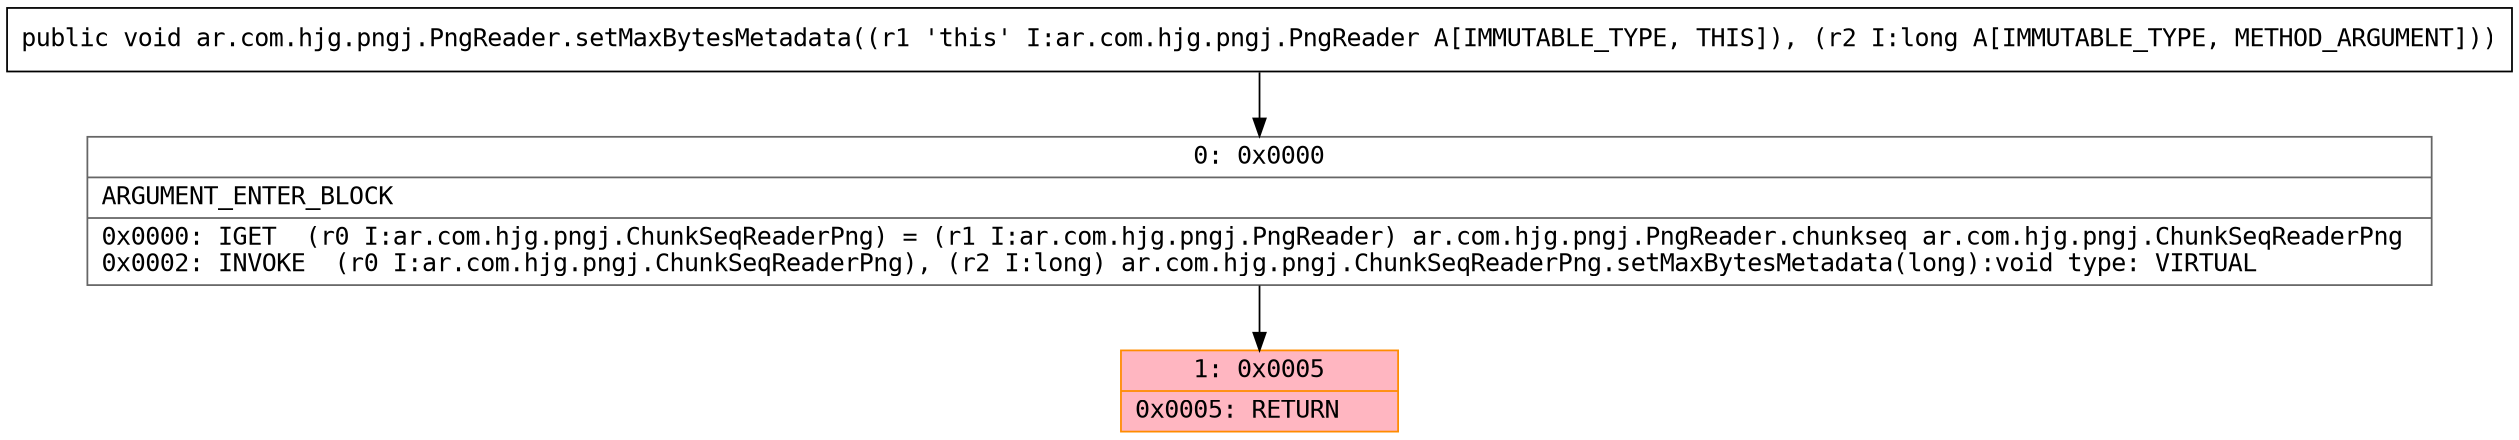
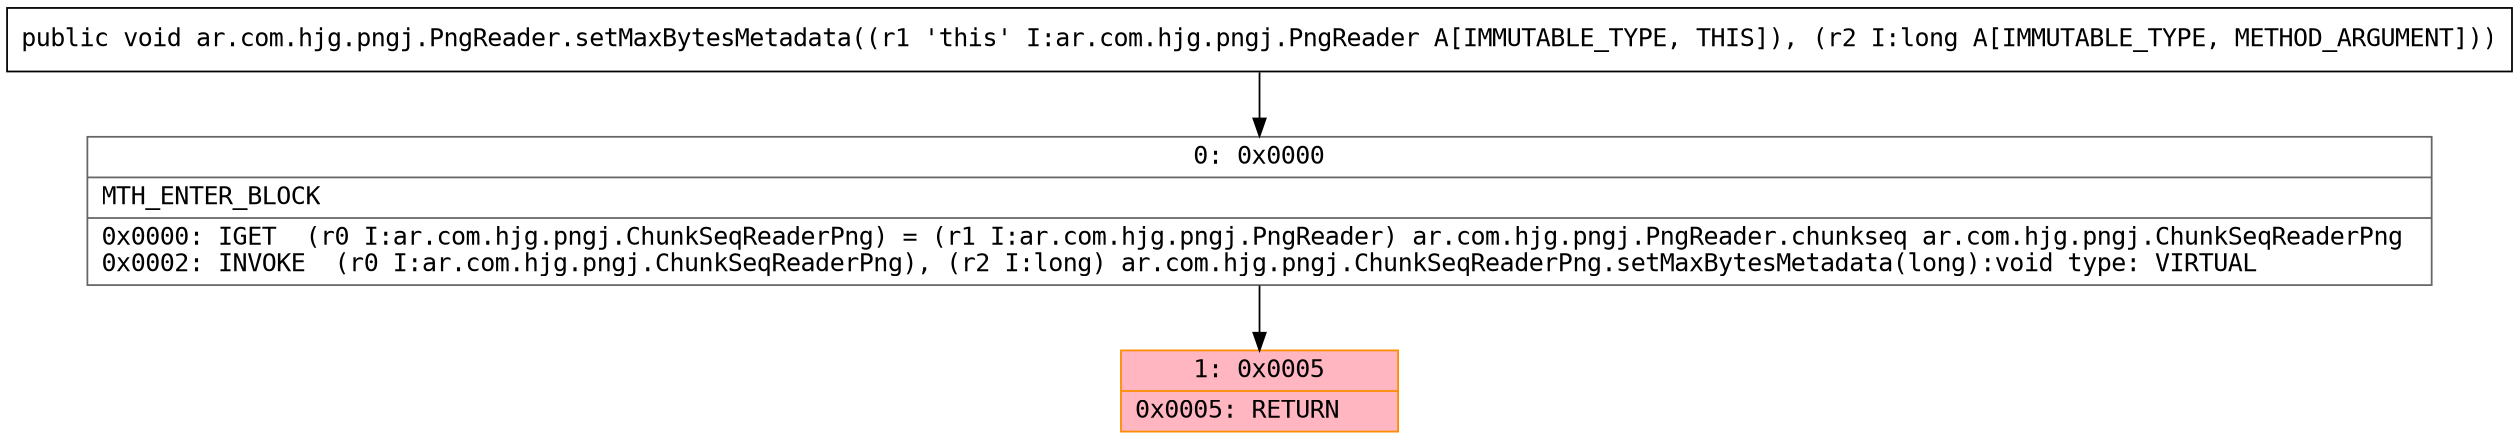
(248, 197) -> (211, 197)
